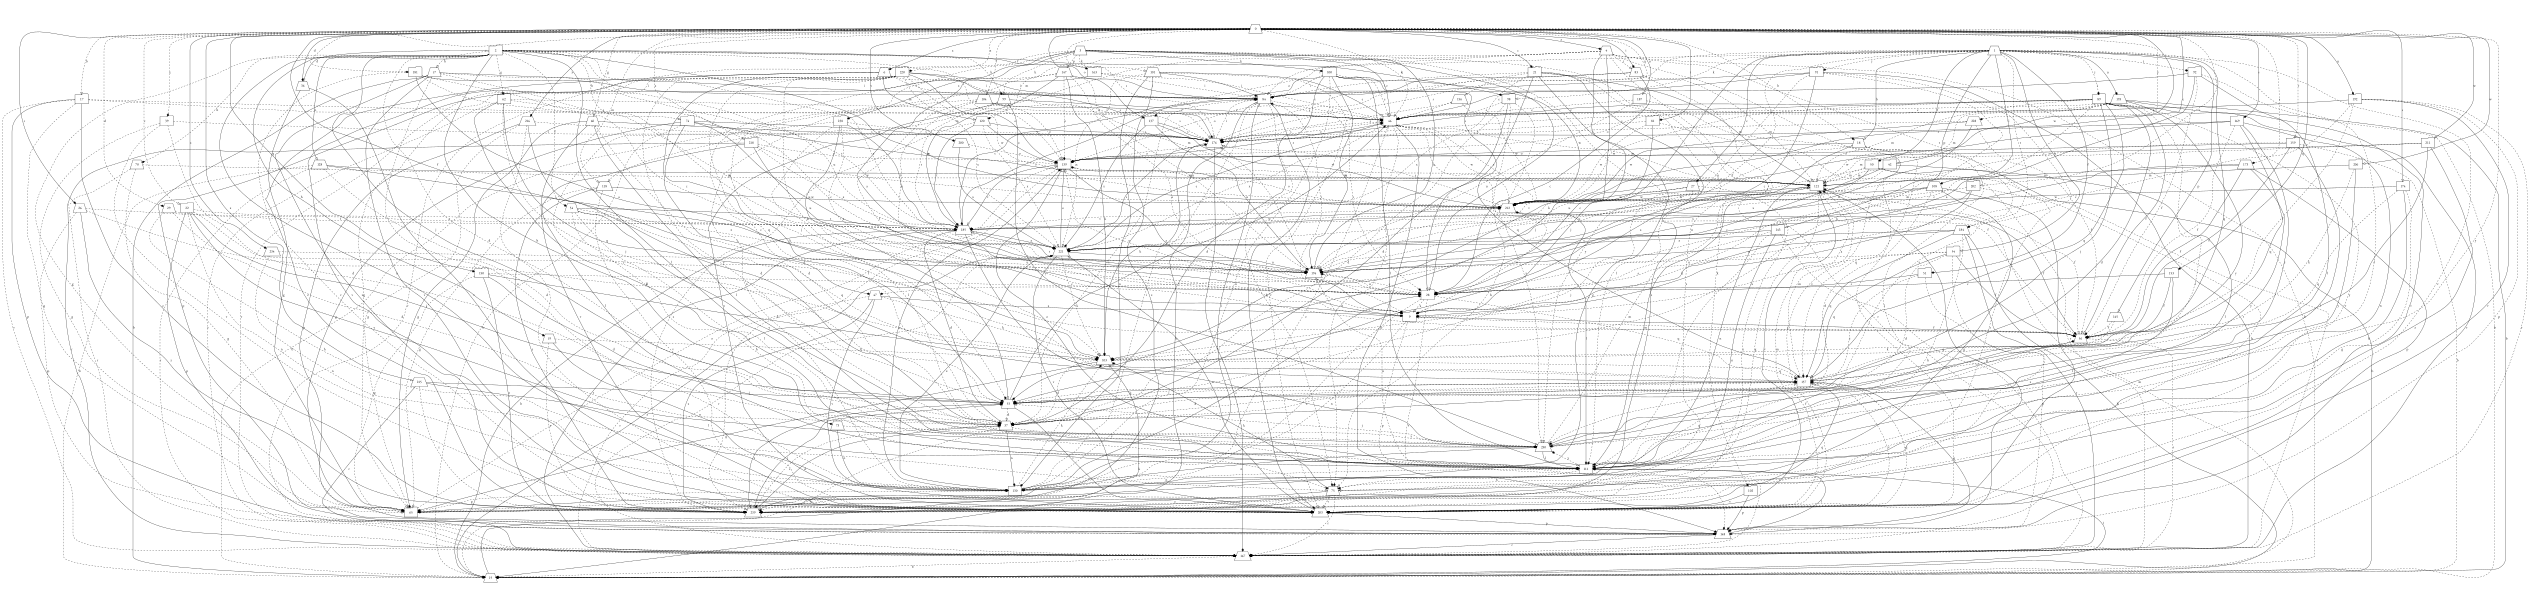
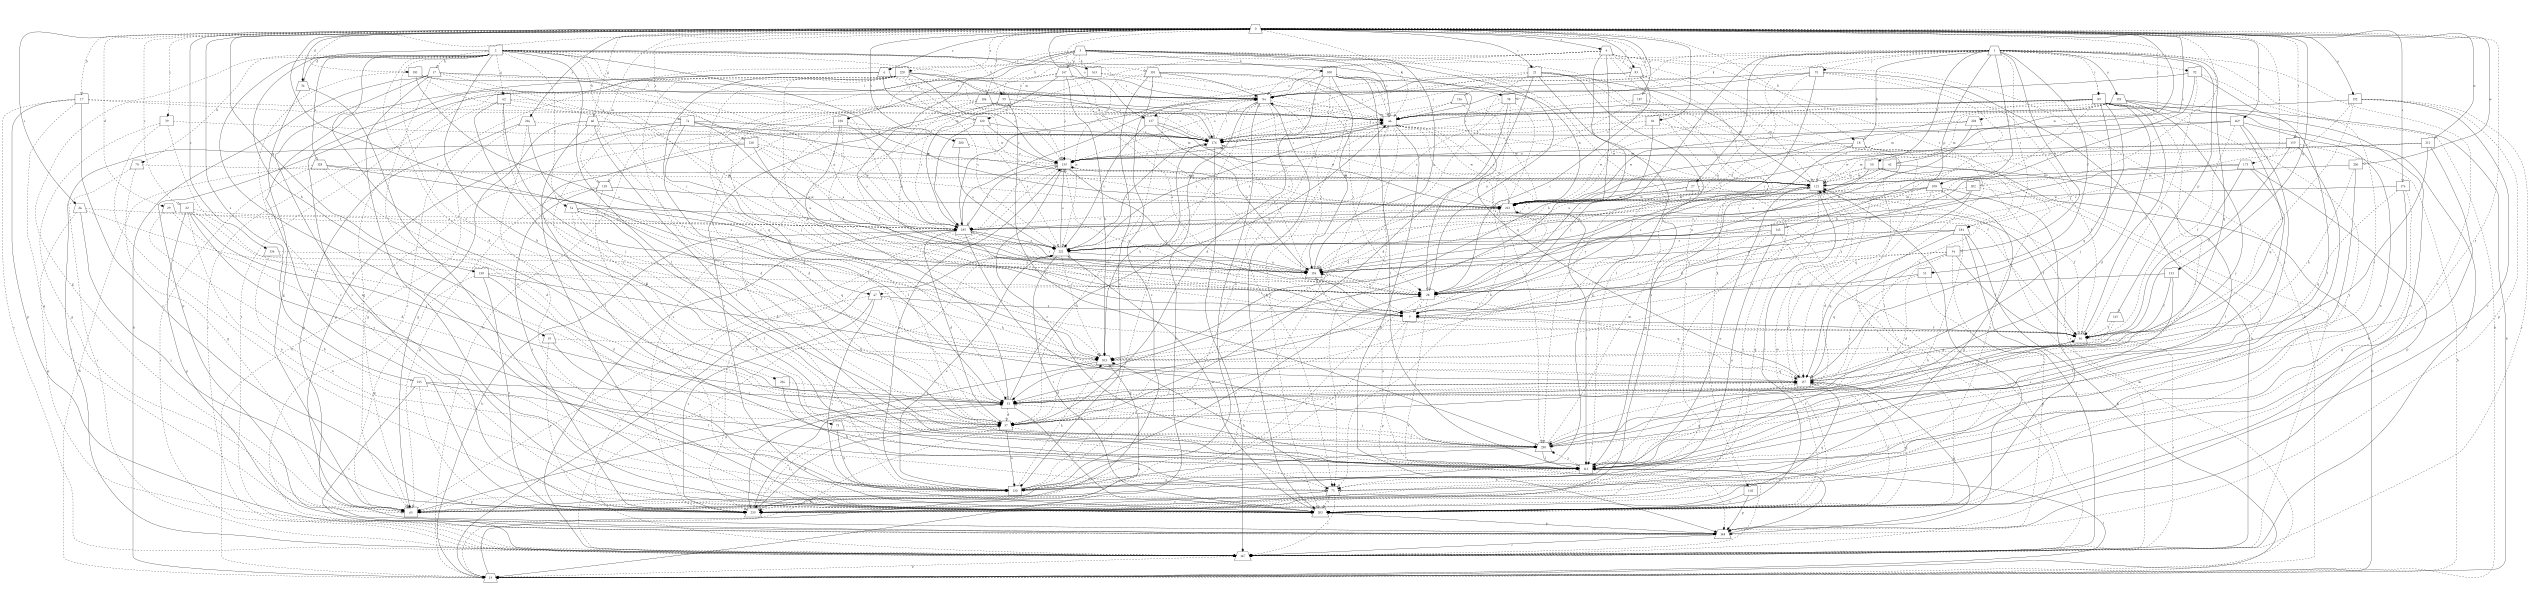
(628, 316) -> (587, 316)
none -> (782, 382)
